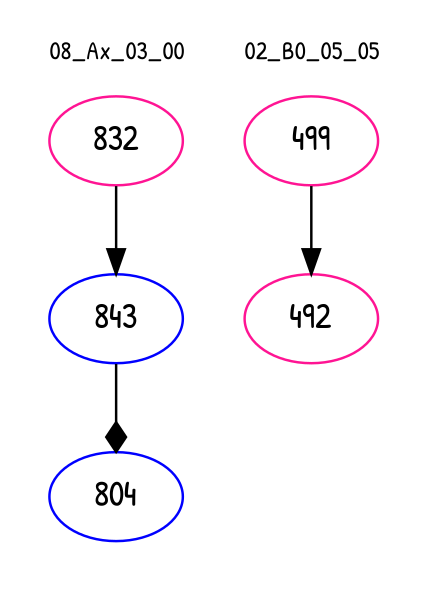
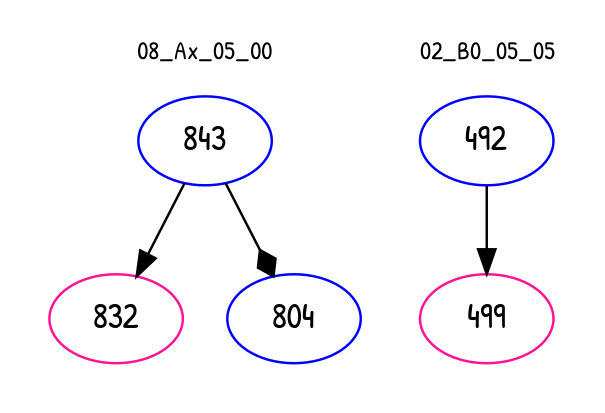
(117, 53) -> (205, 53)
(116, 218) -> (166, 219)
(311, 218) -> (487, 218)
(311, 319) -> (487, 141)
